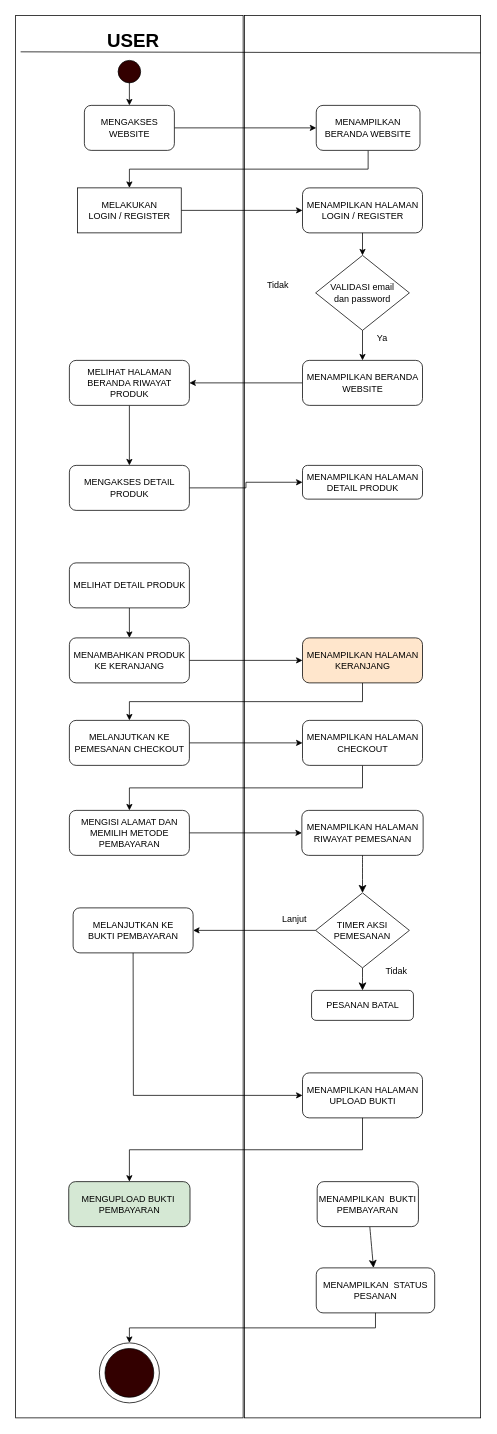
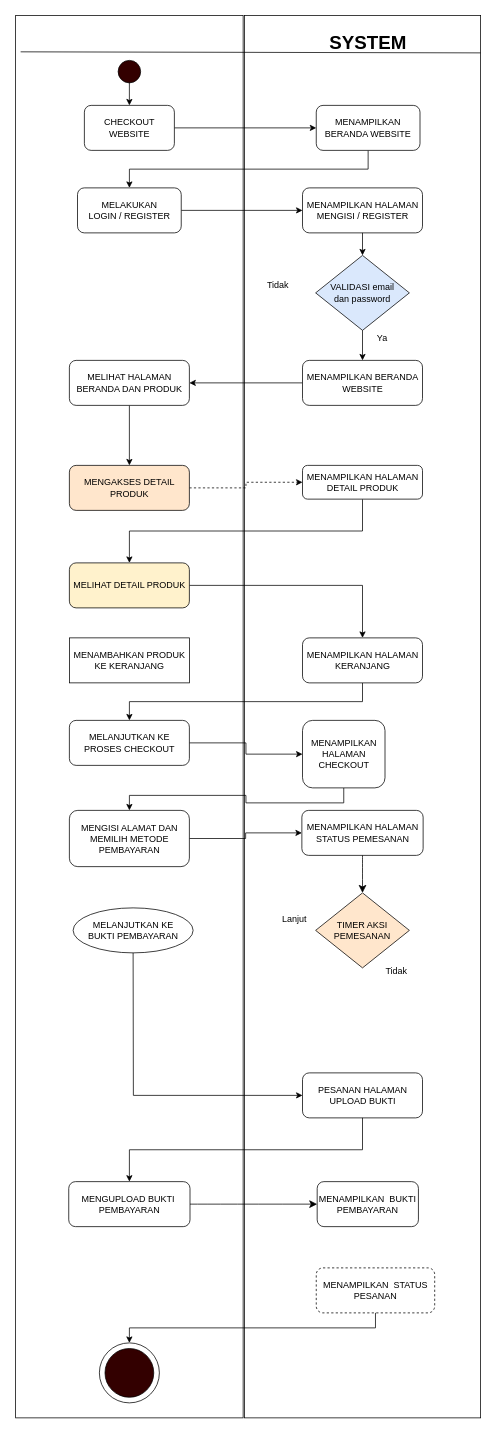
(133, 39) -> none
none -> (368, 42)
(129, 128) -> (129, 128)
(129, 210) -> (129, 210)
(363, 210) -> (363, 210)
(362, 293) -> (362, 293)
(129, 383) -> (129, 383)
(129, 488) -> (129, 488)
(246, 488) -> (246, 488)
none -> (362, 516)
(129, 585) -> (129, 585)
(129, 620) -> (299, 585)
(129, 660) -> (129, 660)
(243, 660) -> none
(362, 660) -> (362, 660)
(129, 743) -> (129, 743)
(362, 743) -> (344, 754)
(129, 833) -> (129, 839)
(363, 833) -> (363, 833)
(133, 930) -> (133, 930)
(257, 930) -> none
(362, 930) -> (362, 930)
(362, 975) -> none
(362, 1005) -> none
(363, 1095) -> (363, 1095)
(129, 1204) -> (129, 1204)
none -> (309, 1204)
(371, 1246) -> none
(375, 1290) -> (375, 1290)
